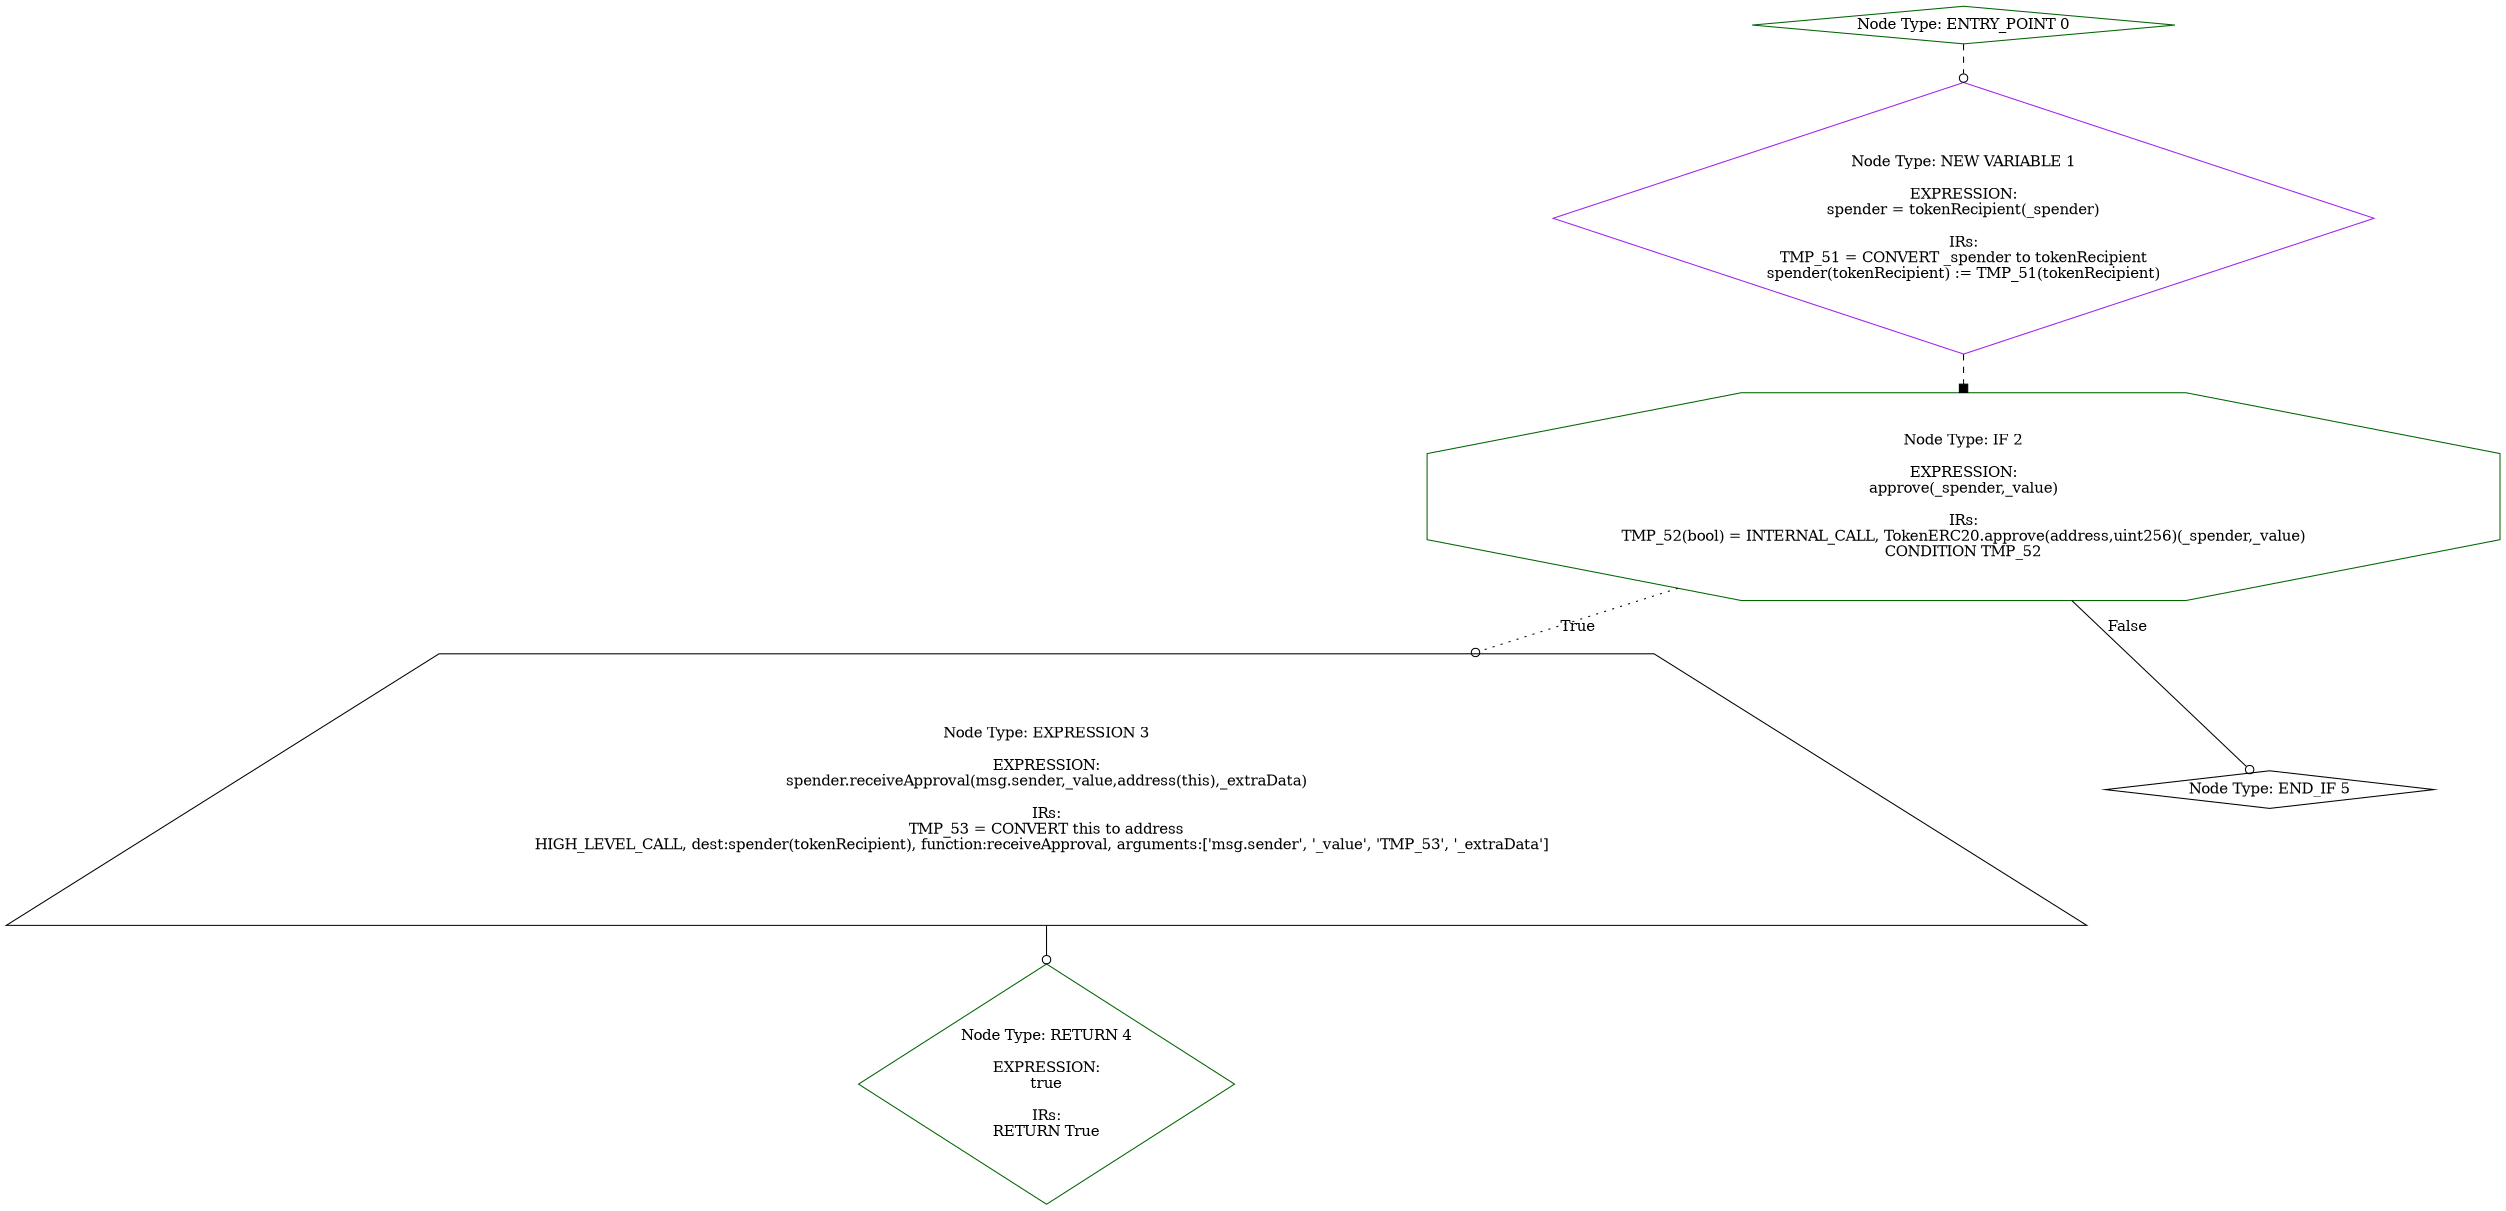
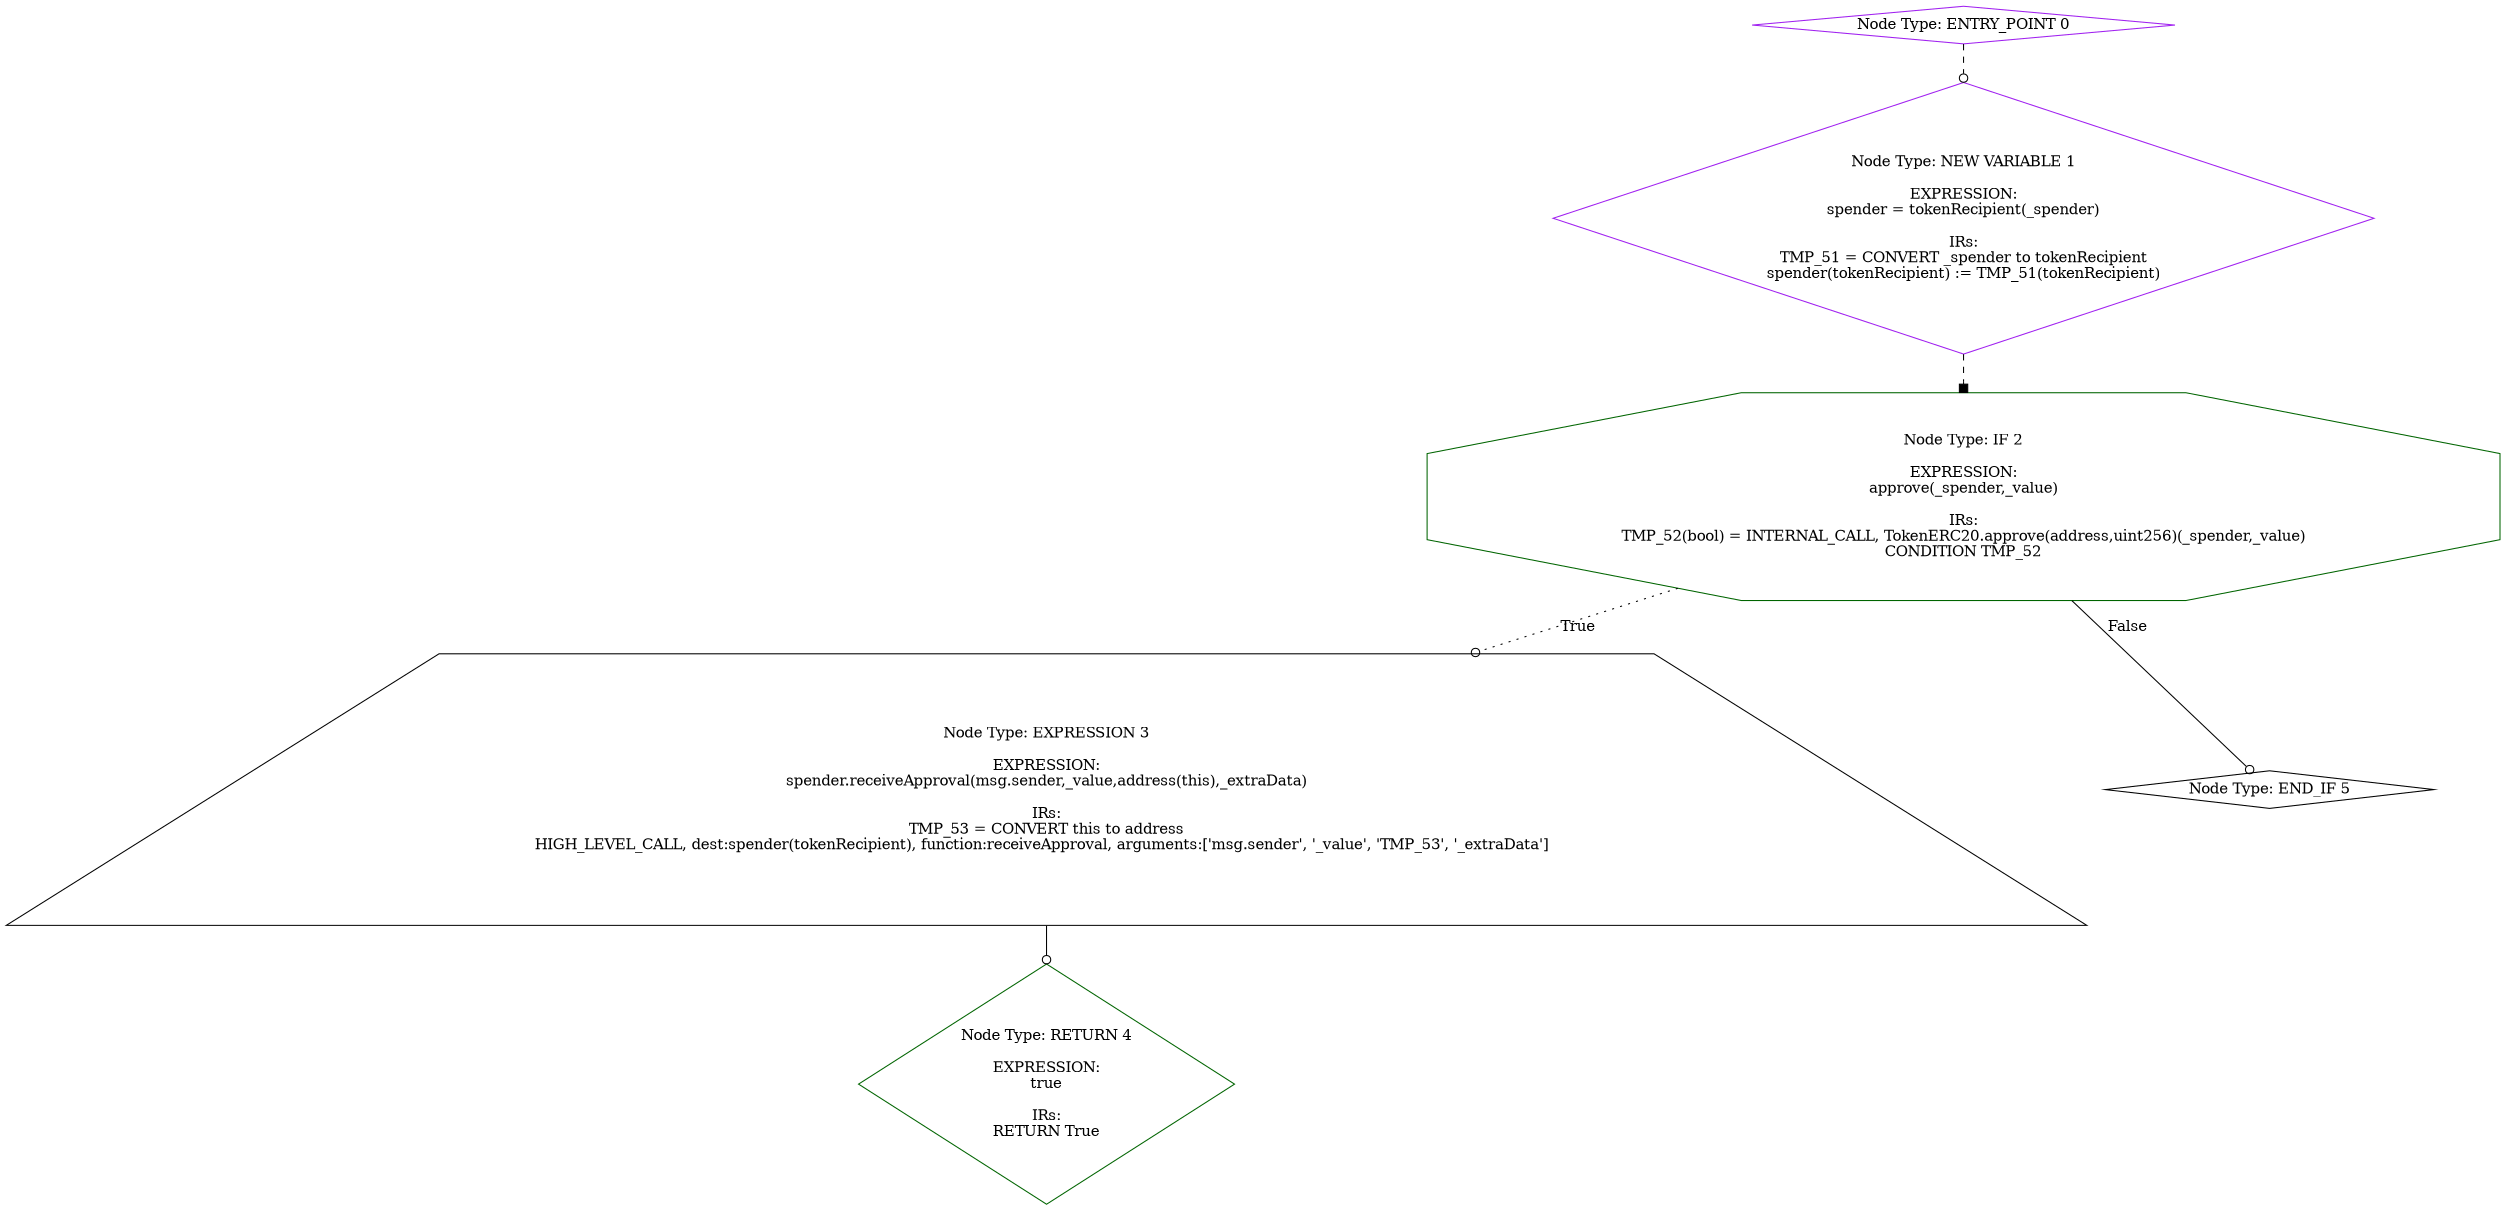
(1964, 25) -> (1964, 25)
